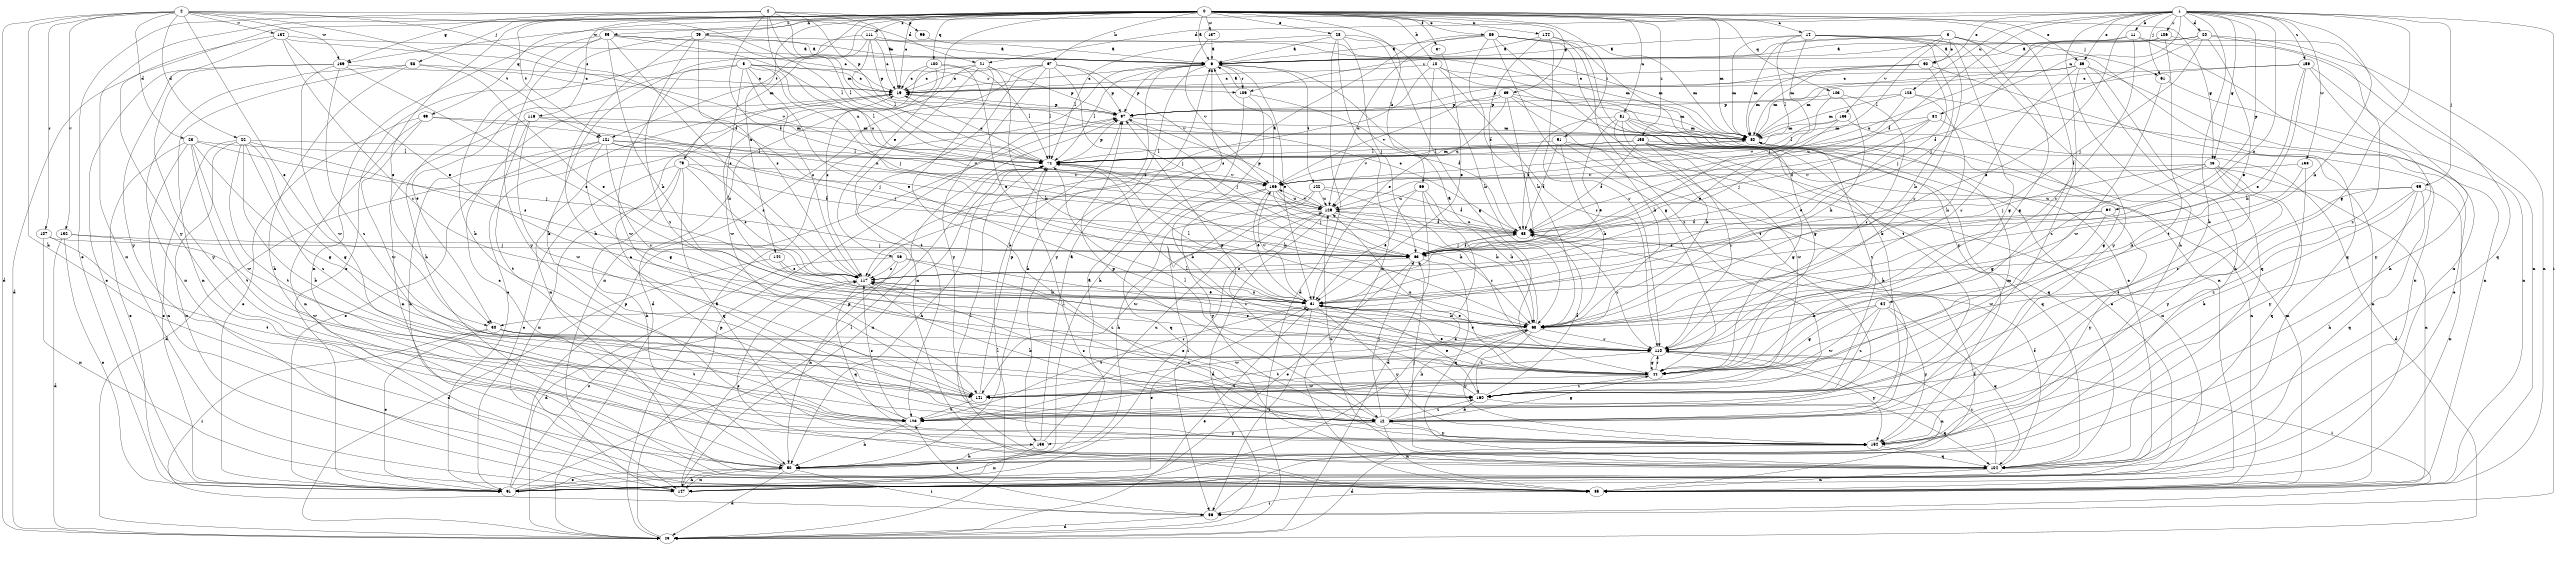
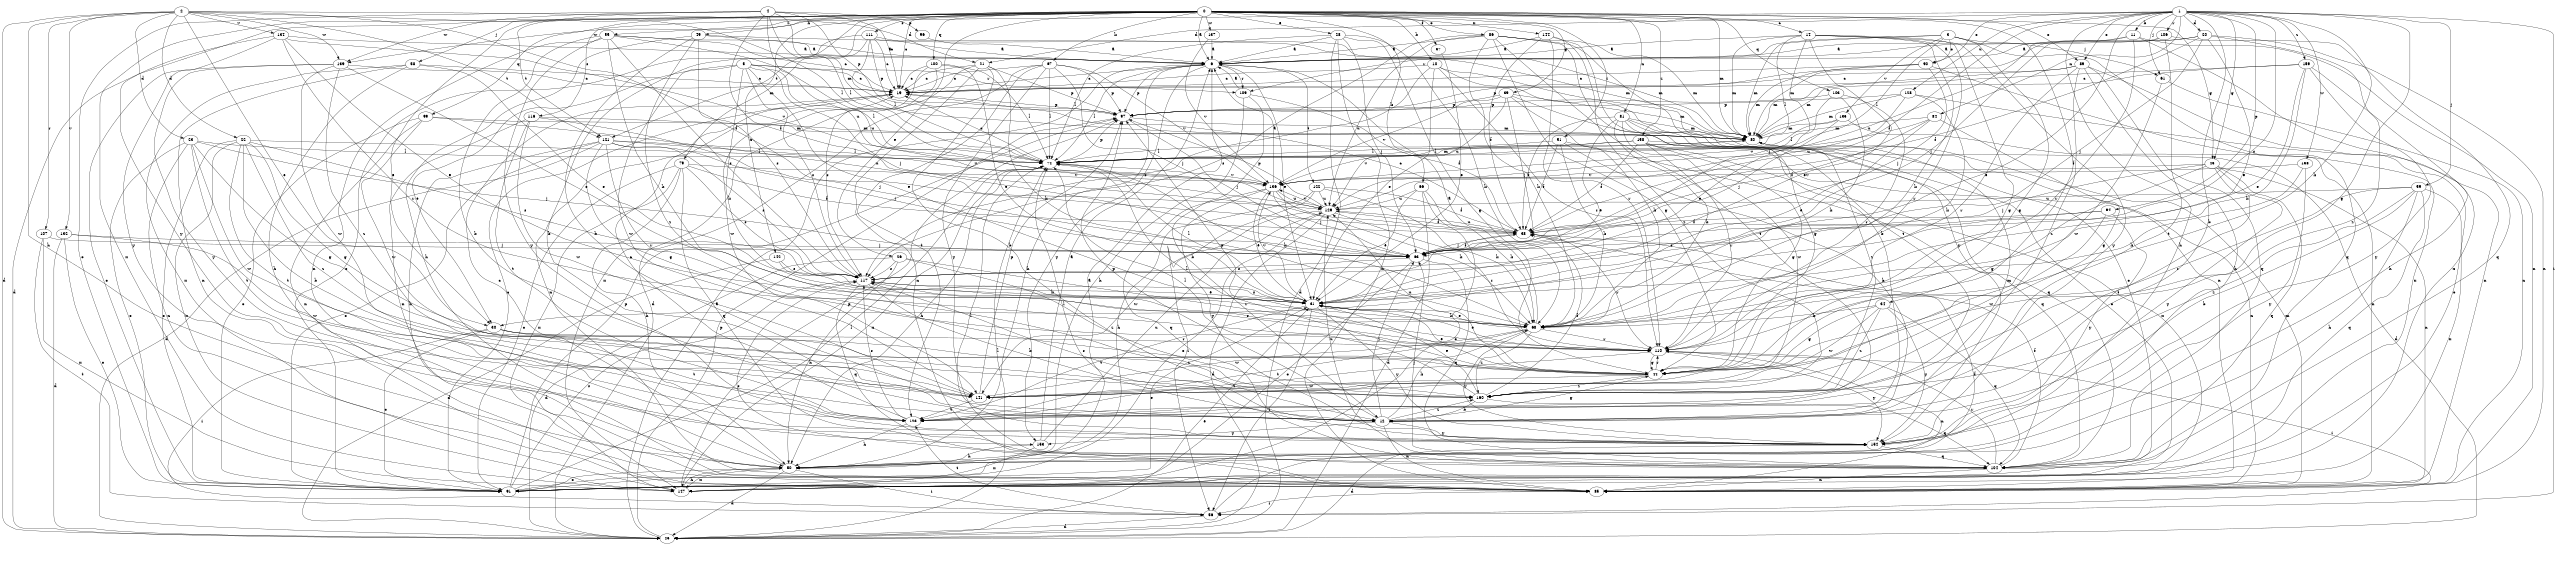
(446, 35) -> (446, 35)
none -> (1678, 228)
(444, 360) -> (512, 507)
